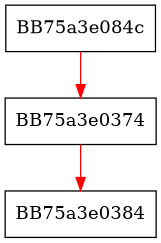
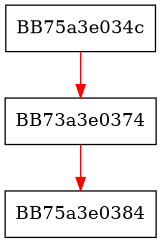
(81, 28) -> (81, 28)
(81, 121) -> (81, 121)
